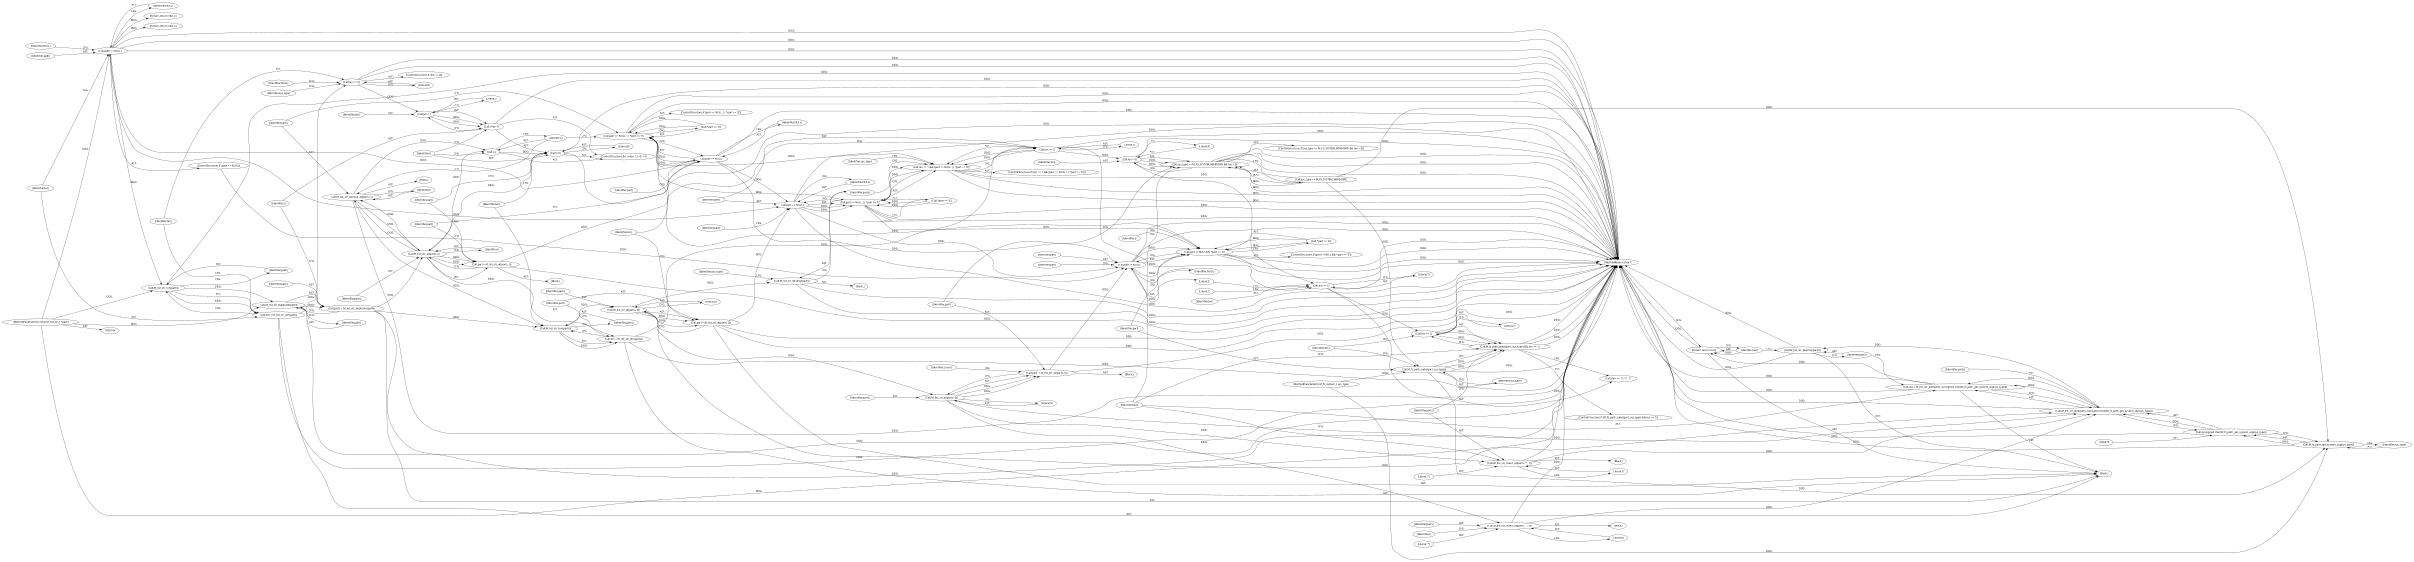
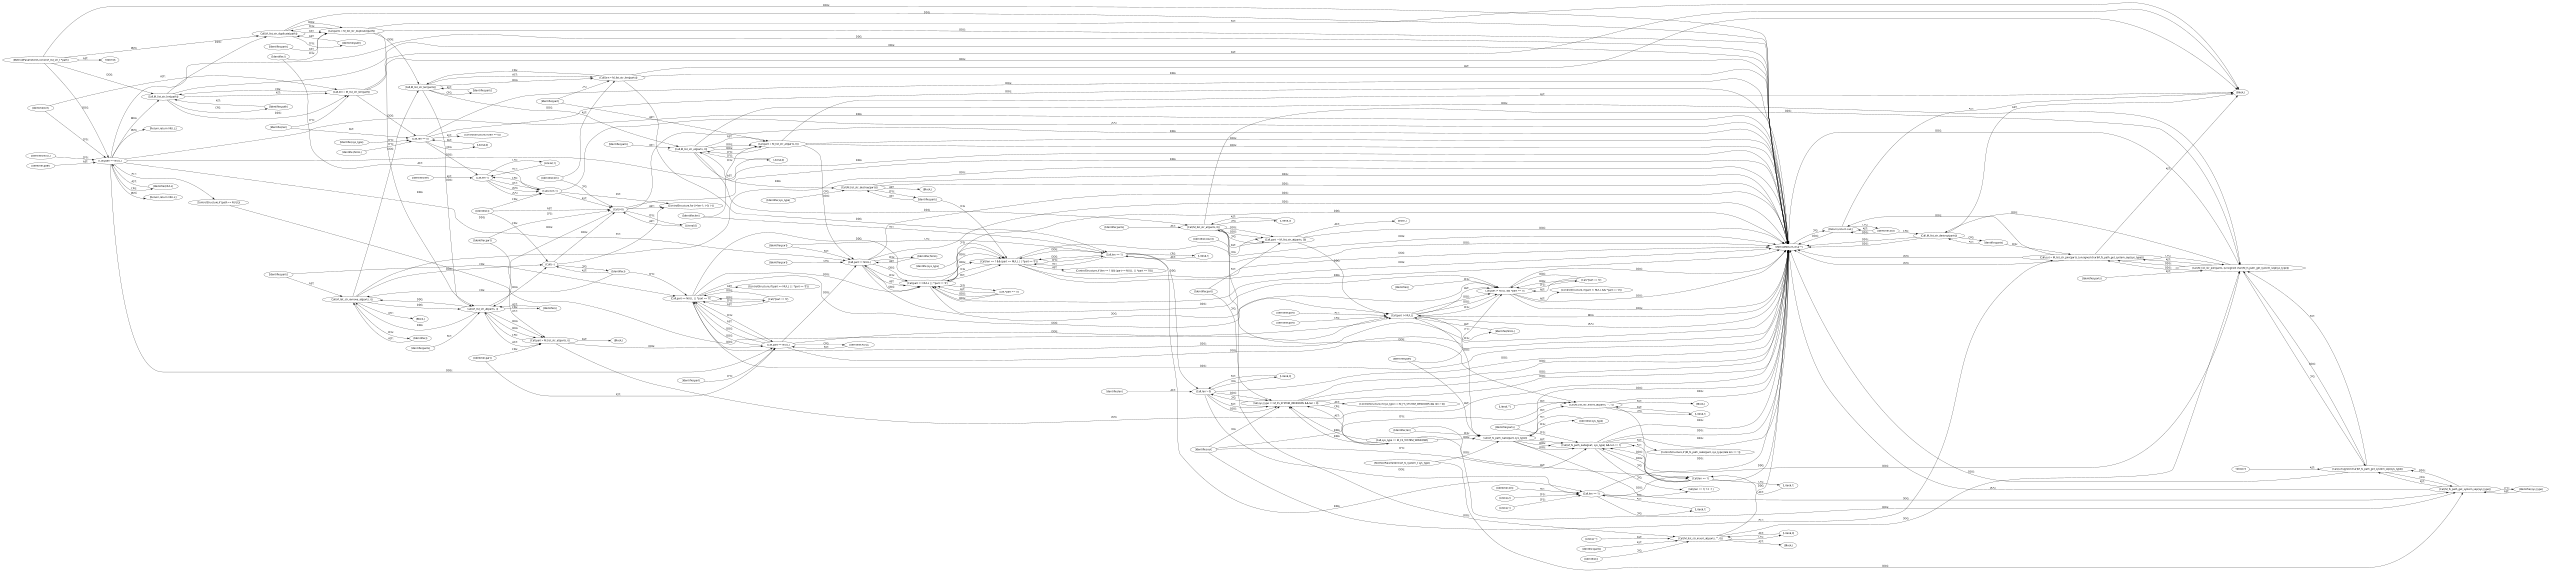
(495, 282) -> (447, 199)
(1158, 298) -> (1468, 363)
